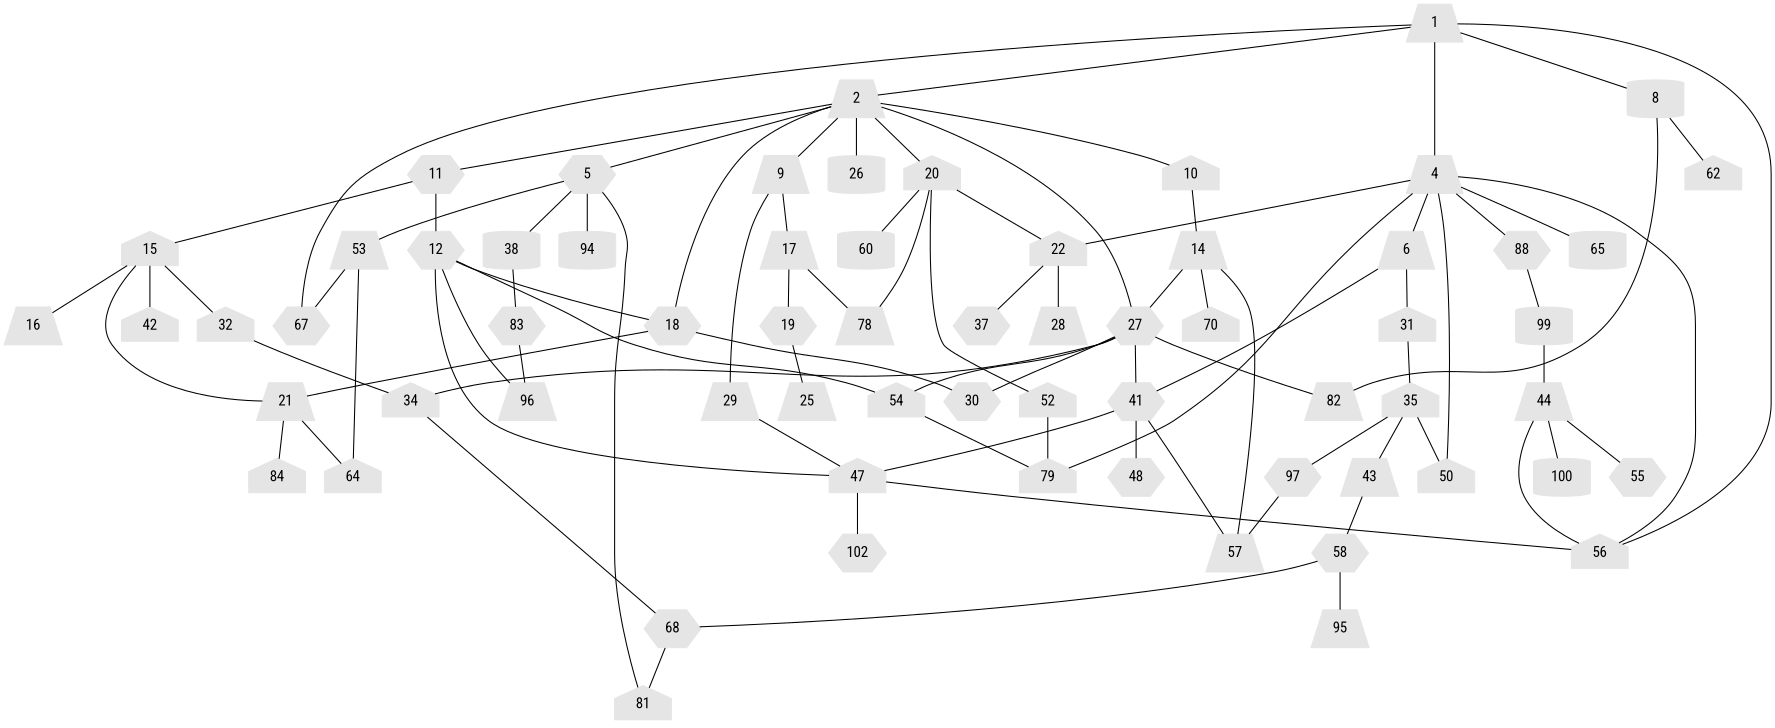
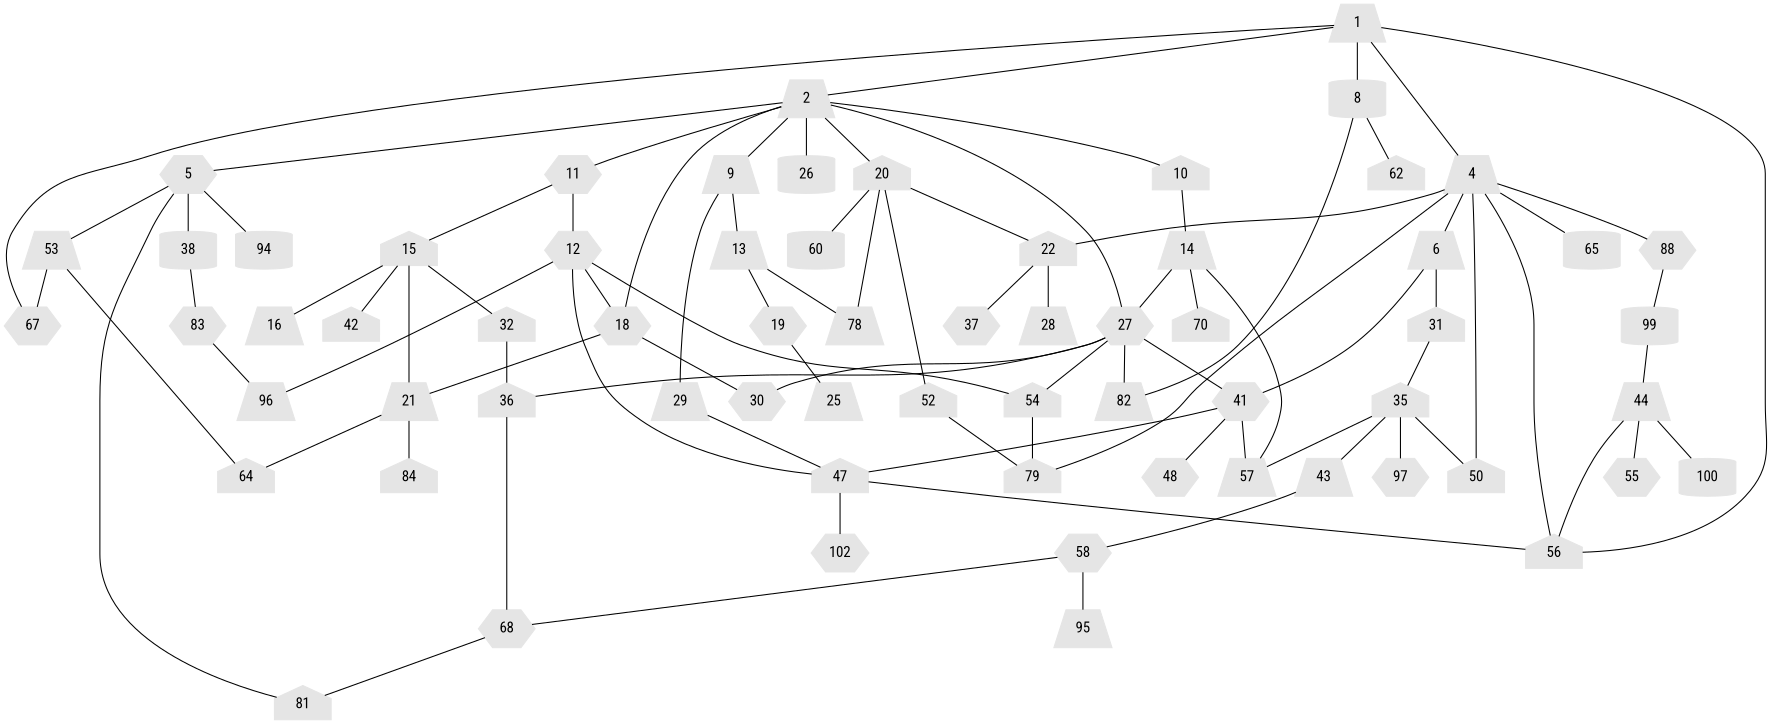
(789, 250) -> (739, 250)
(411, 402) -> (507, 402)
(1265, 514) -> (1319, 442)
